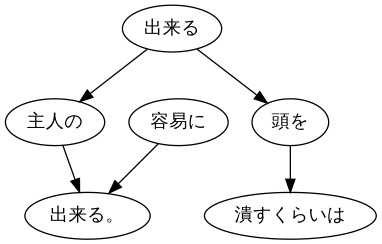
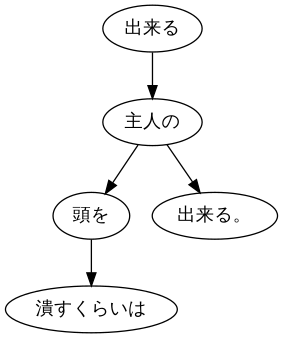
(227, 72) -> (125, 164)
(179, 122) -> none
